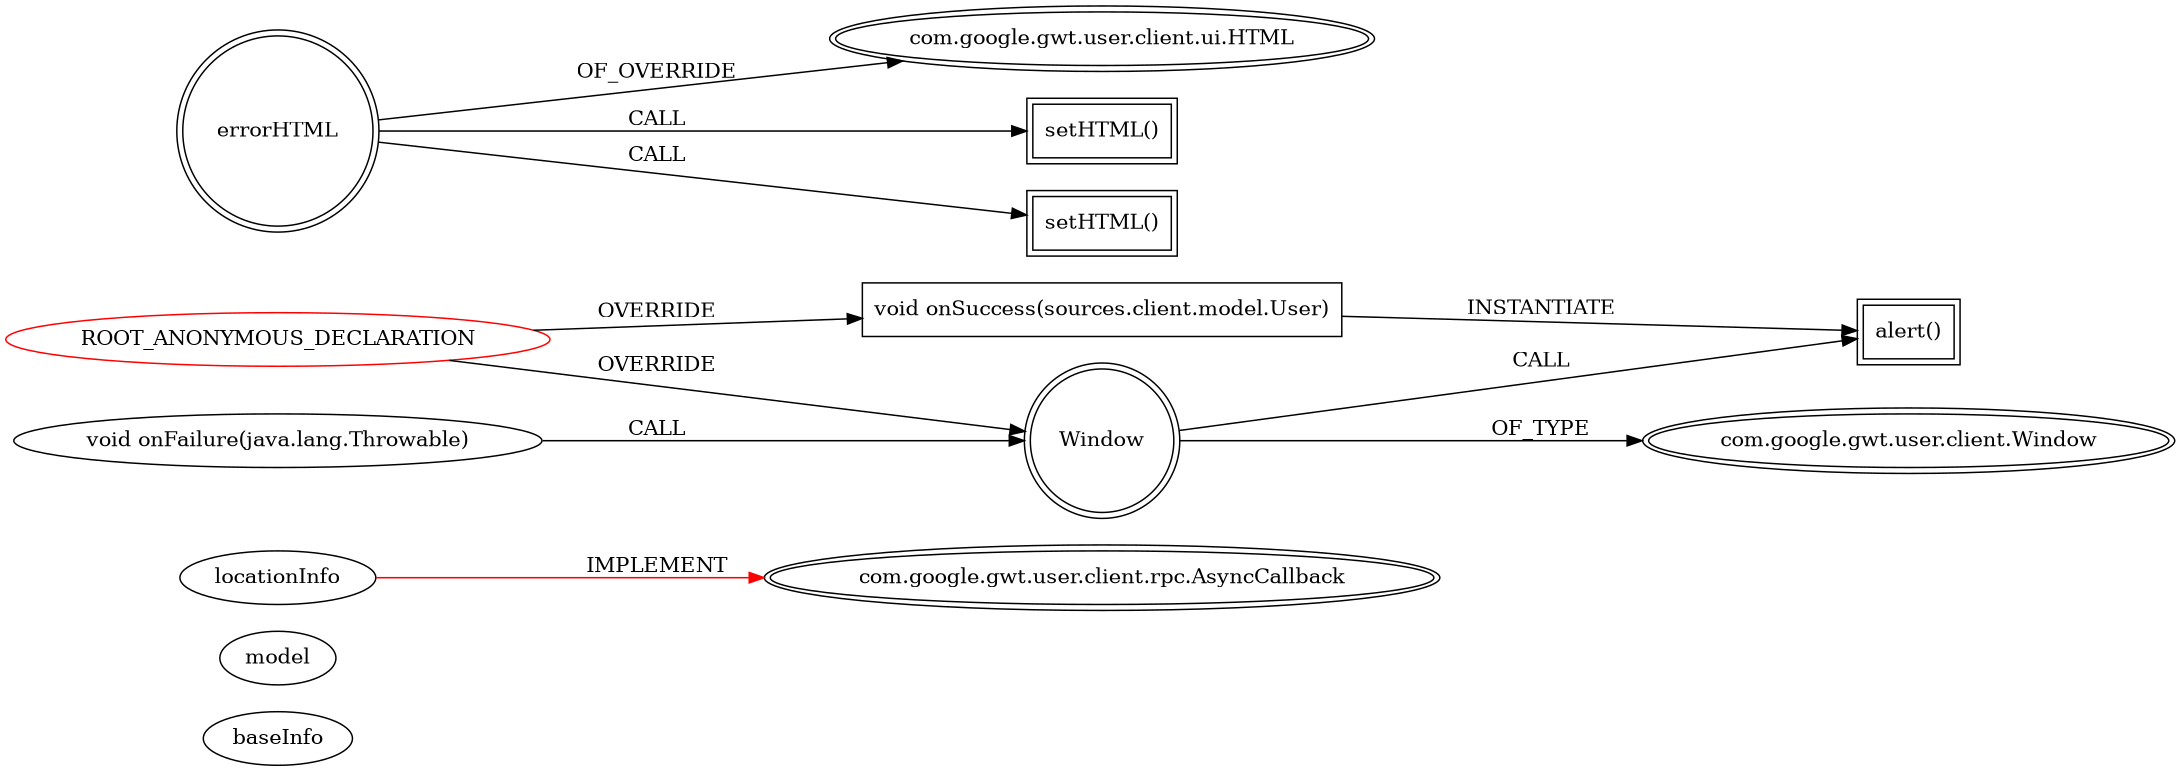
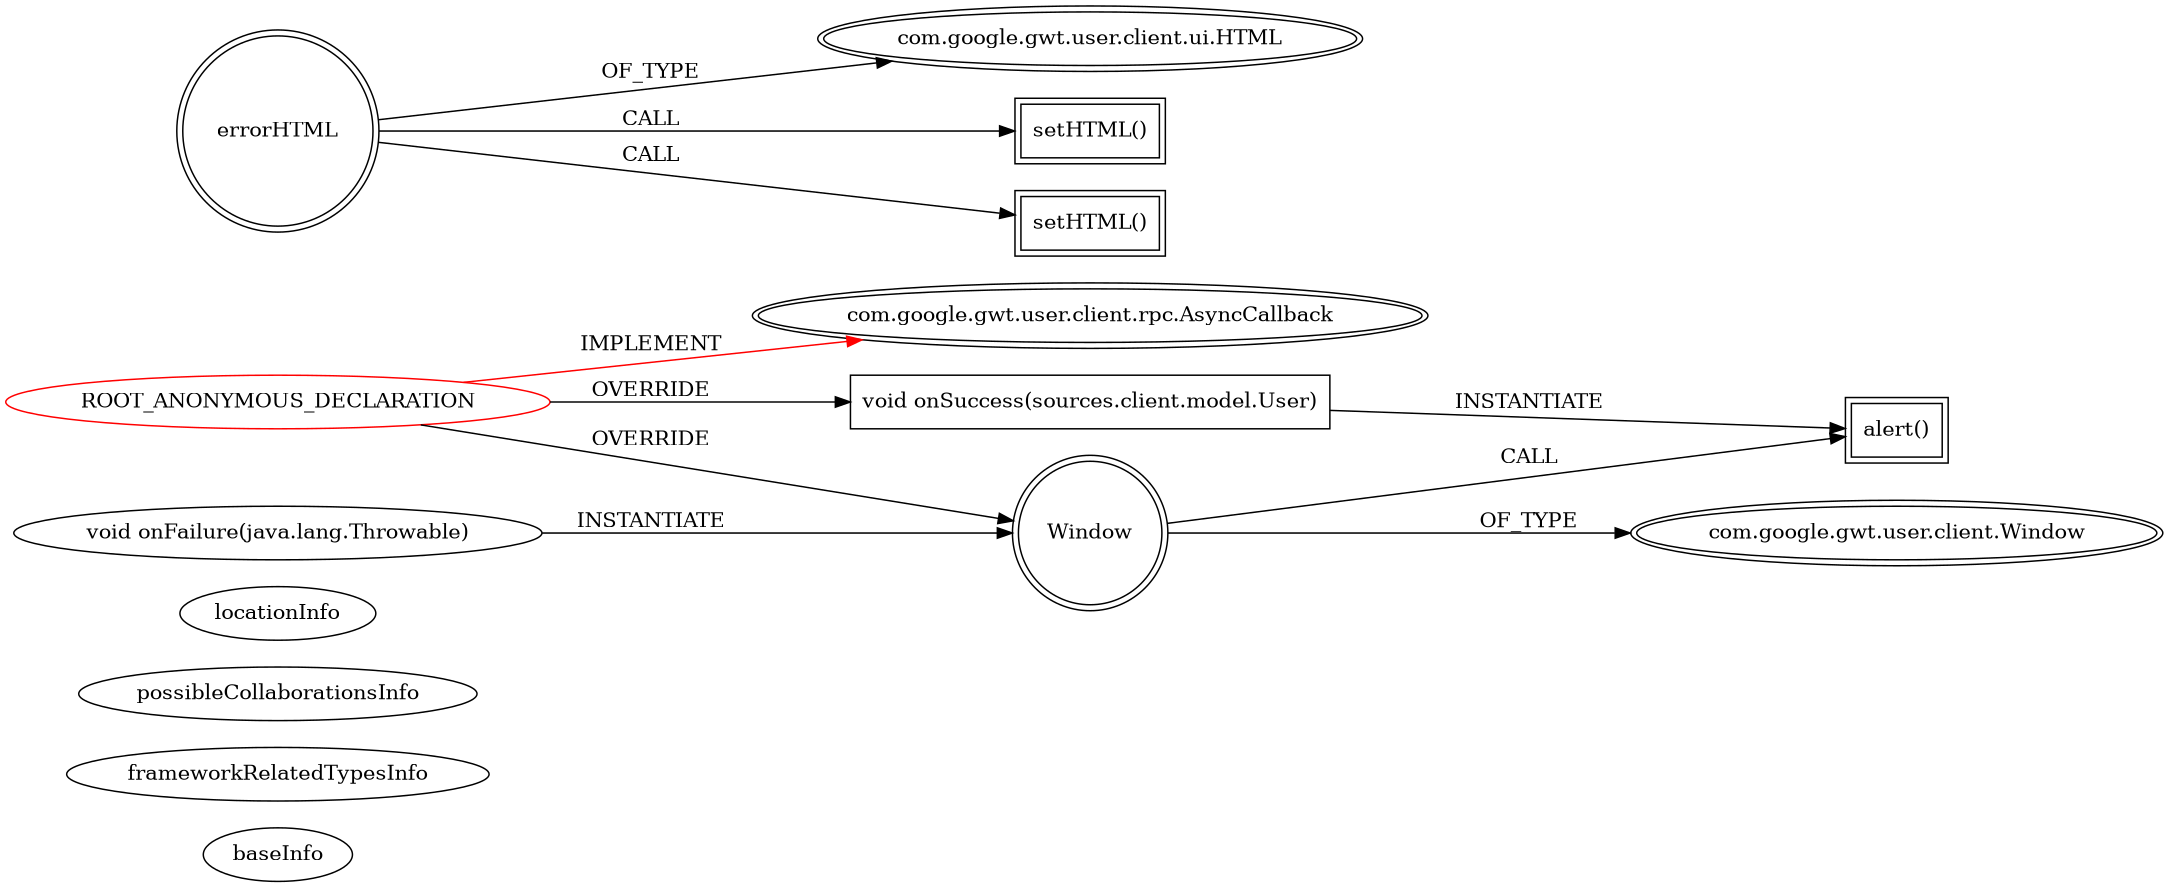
(657, 72) -> (651, 72)
(657, 430) -> (651, 522)
(562, 578) -> (655, 362)
(278, 658) -> (278, 694)
none -> (278, 774)
